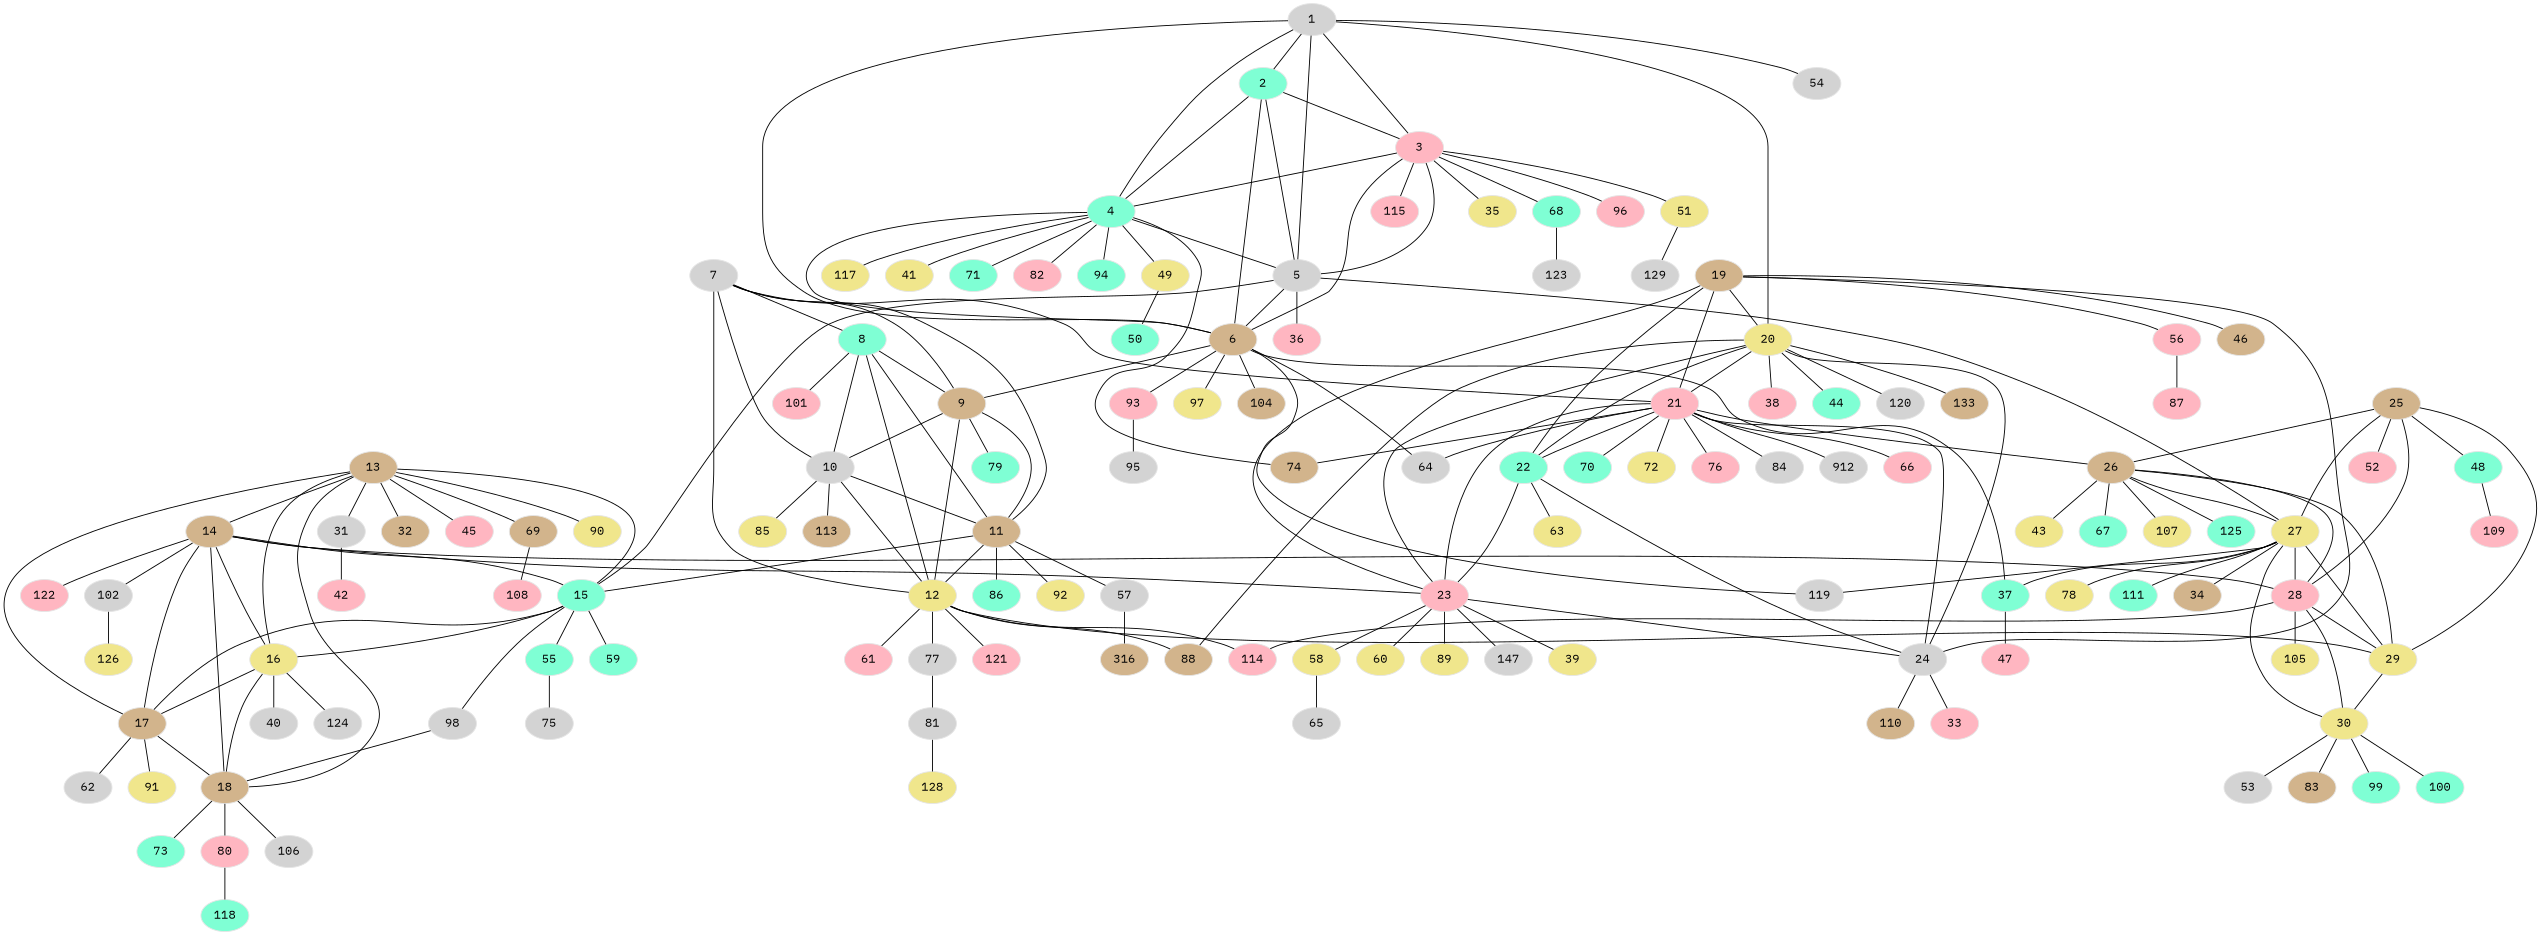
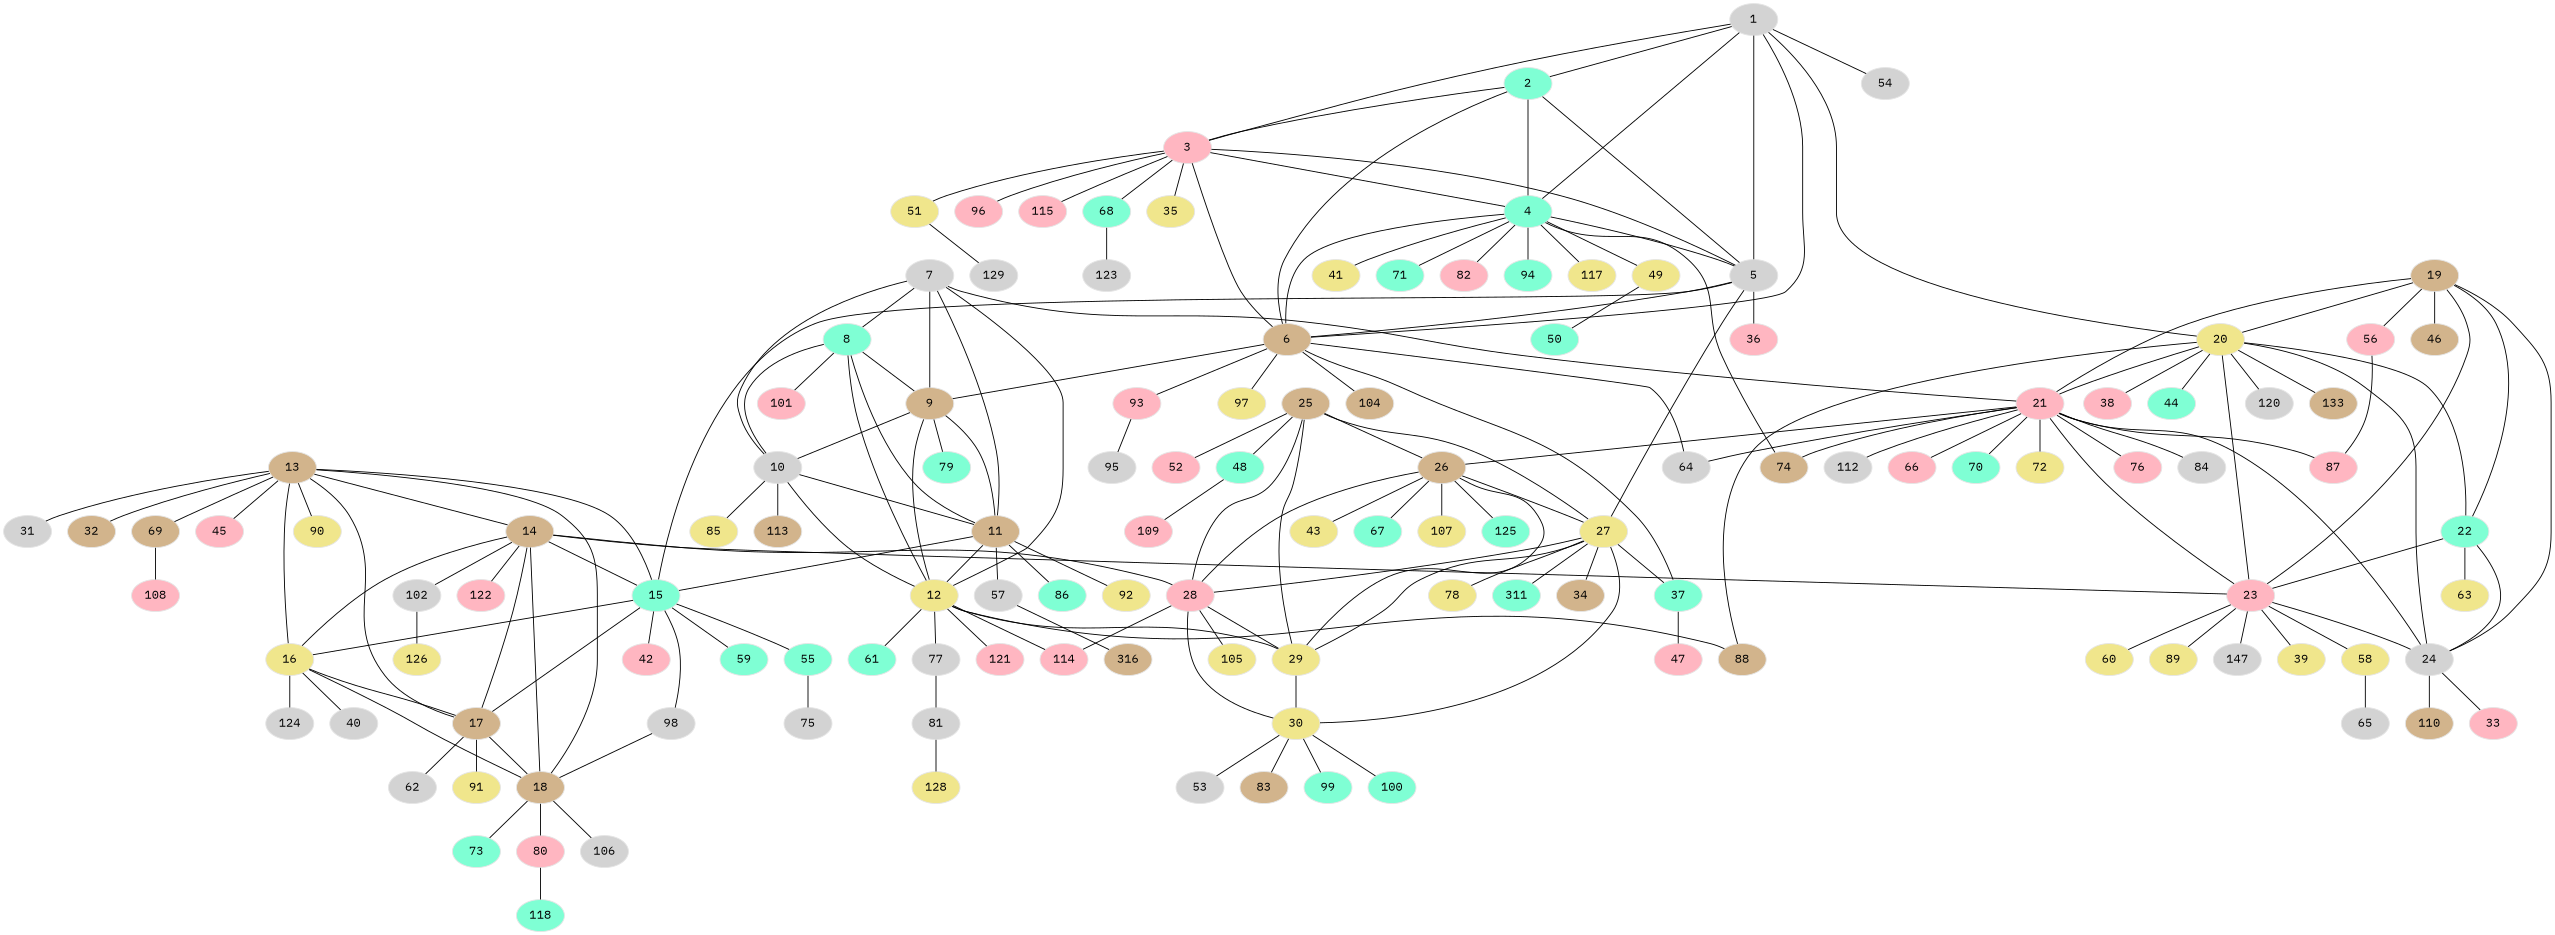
(1598, 434) -> (2219, 438)
(1844, 468) -> (1848, 468)
(341, 564) -> (651, 627)
(1820, 596) -> none
(2133, 596) -> (1516, 596)
(868, 660) -> (872, 660)
